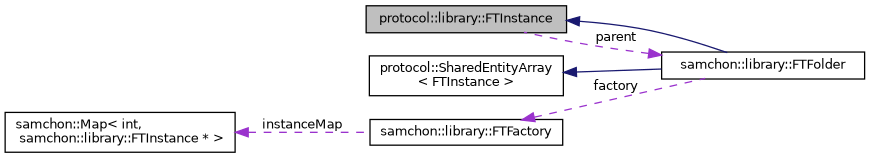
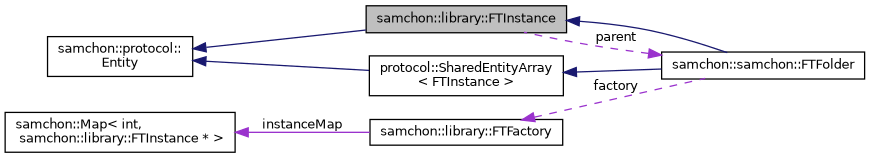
(466, 19) -> (466, 19)
none -> (120, 57)
(763, 66) -> (763, 66)
(309, 132) -> (309, 132)
